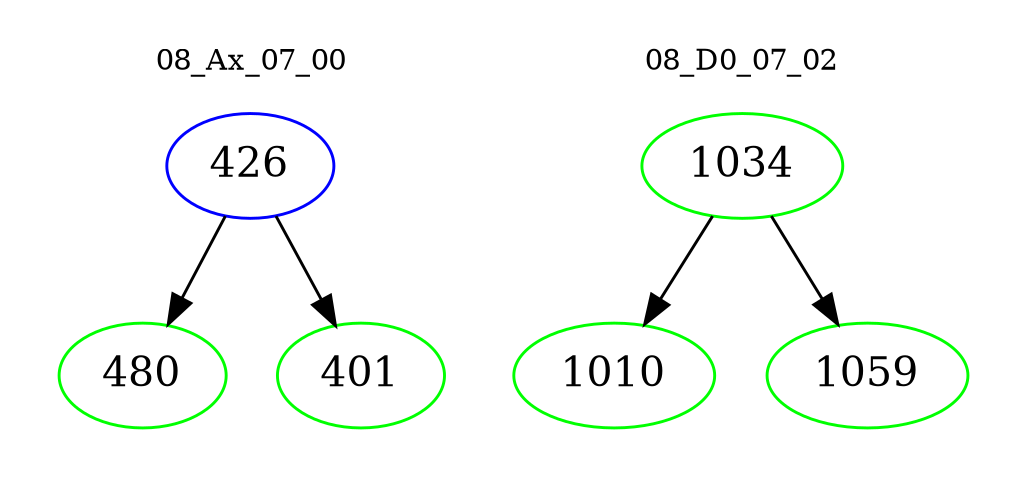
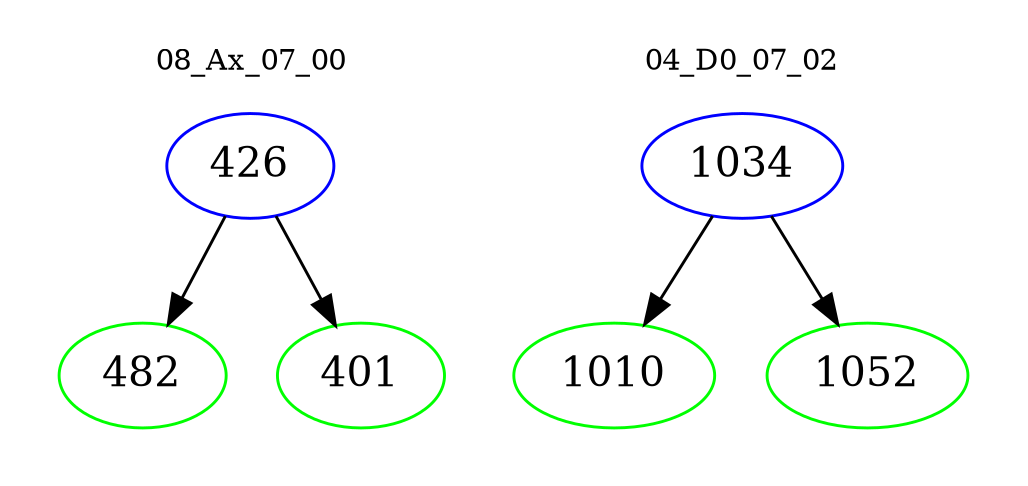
(742, 63) -> (742, 63)
(742, 166) -> (742, 166)
(143, 376) -> (143, 376)
(868, 376) -> (868, 376)
